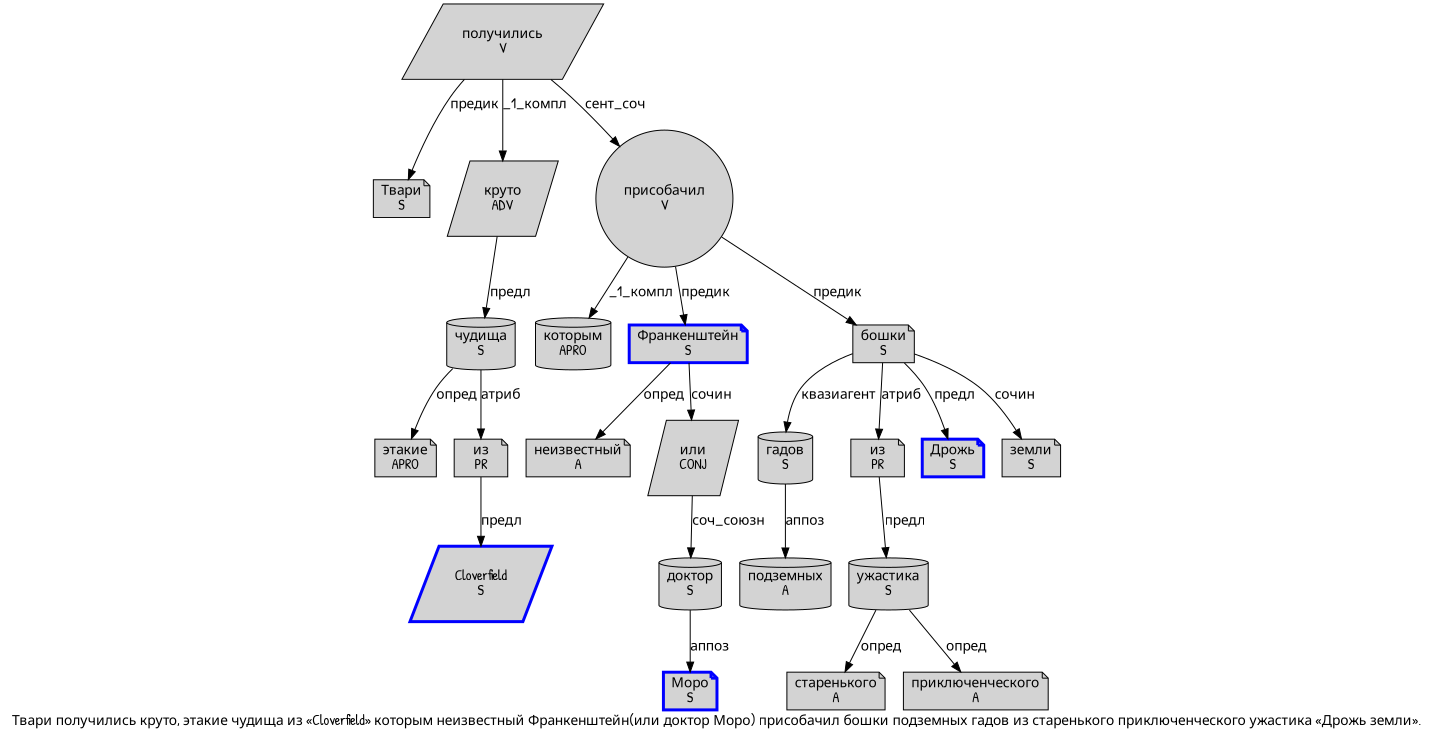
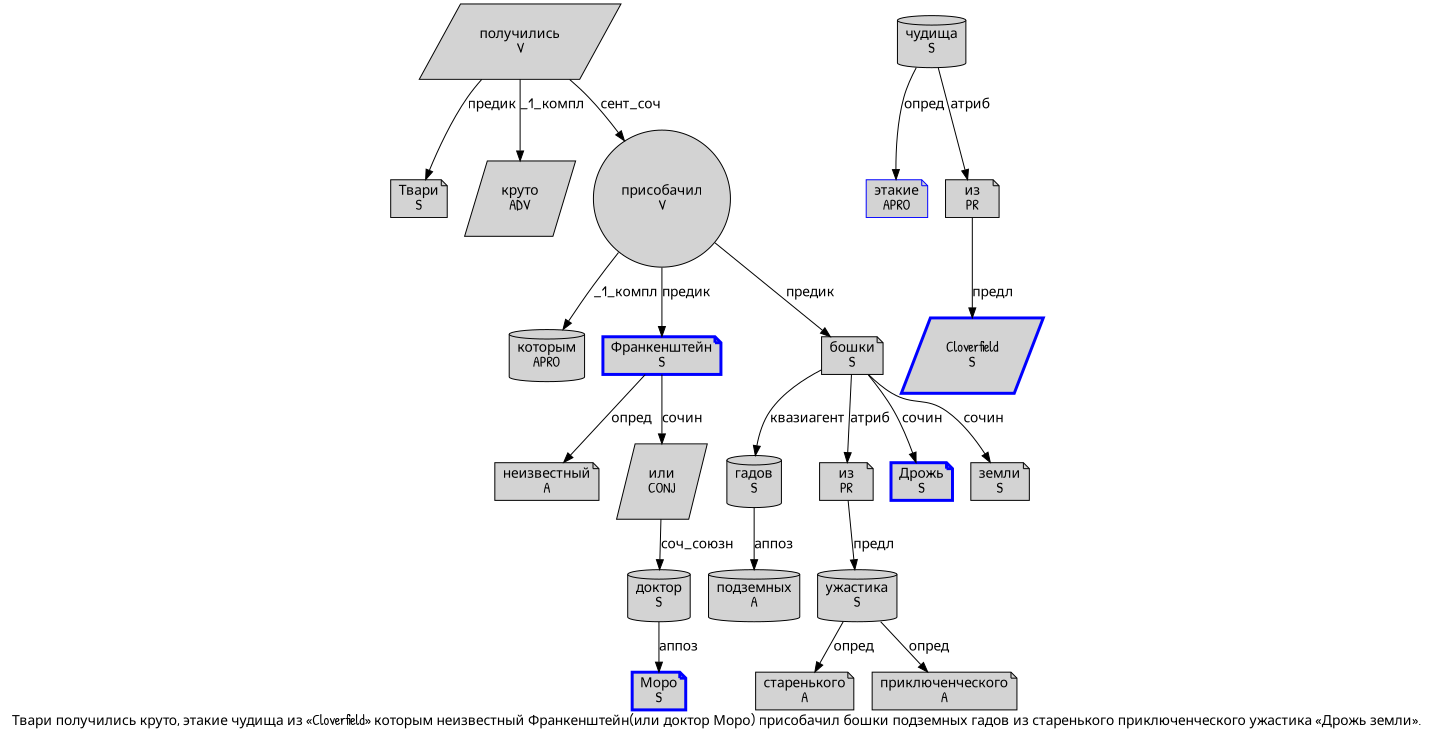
(492, 272) -> none
(955, 395) -> (922, 419)
(406, 458) -> (897, 199)
